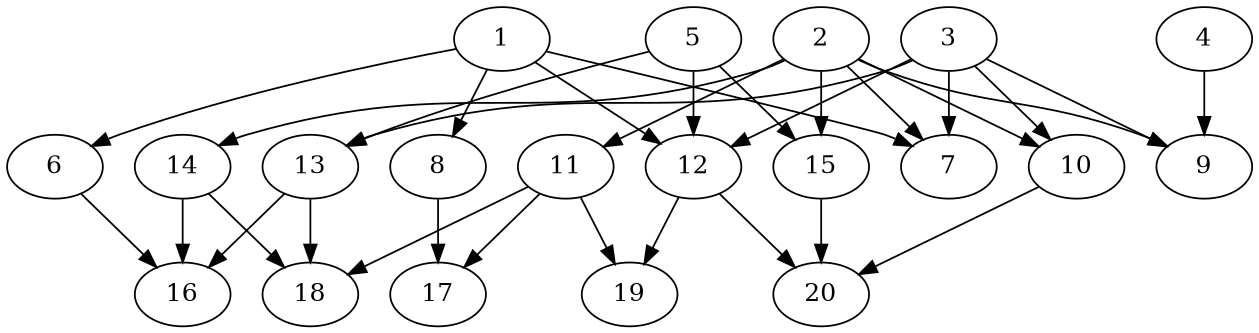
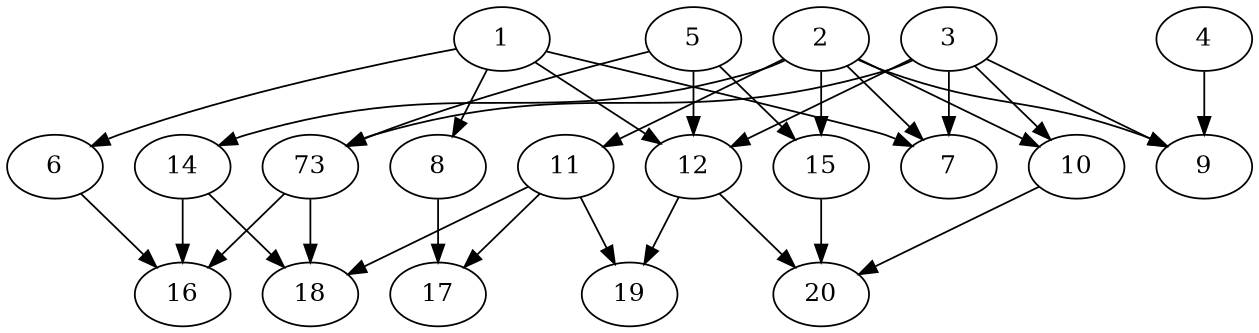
(310, 167) -> (310, 167)
